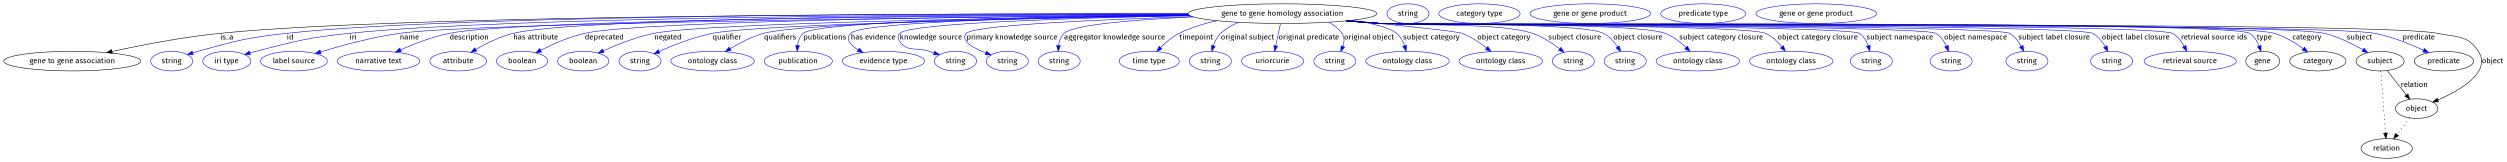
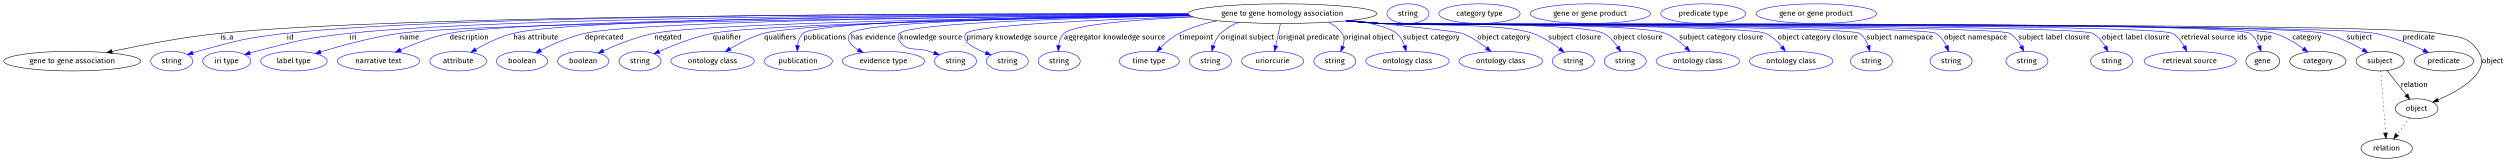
(294, 61) -> (294, 61)
